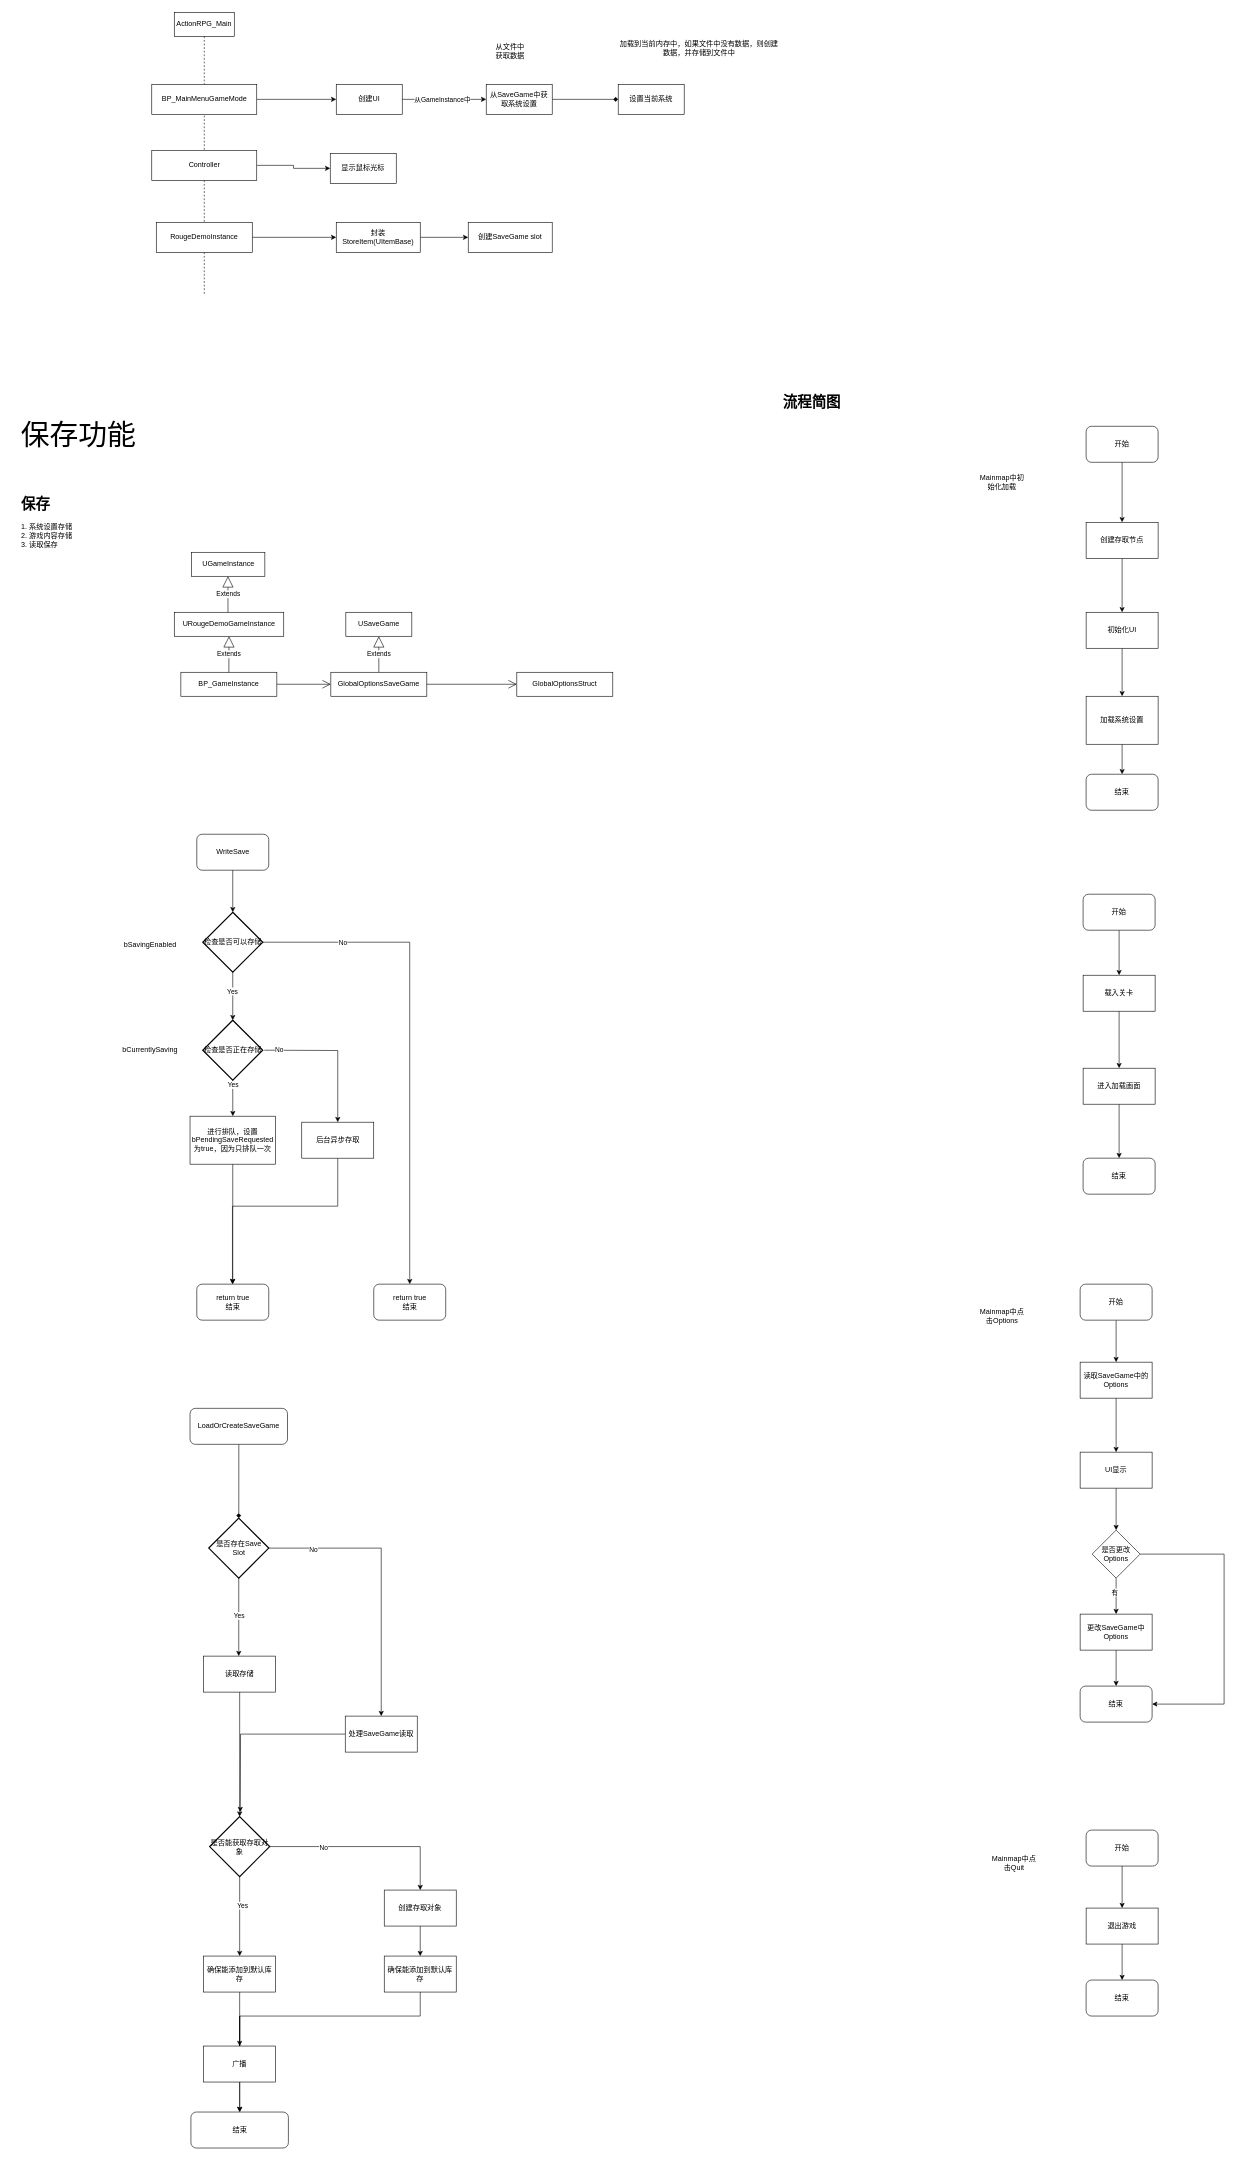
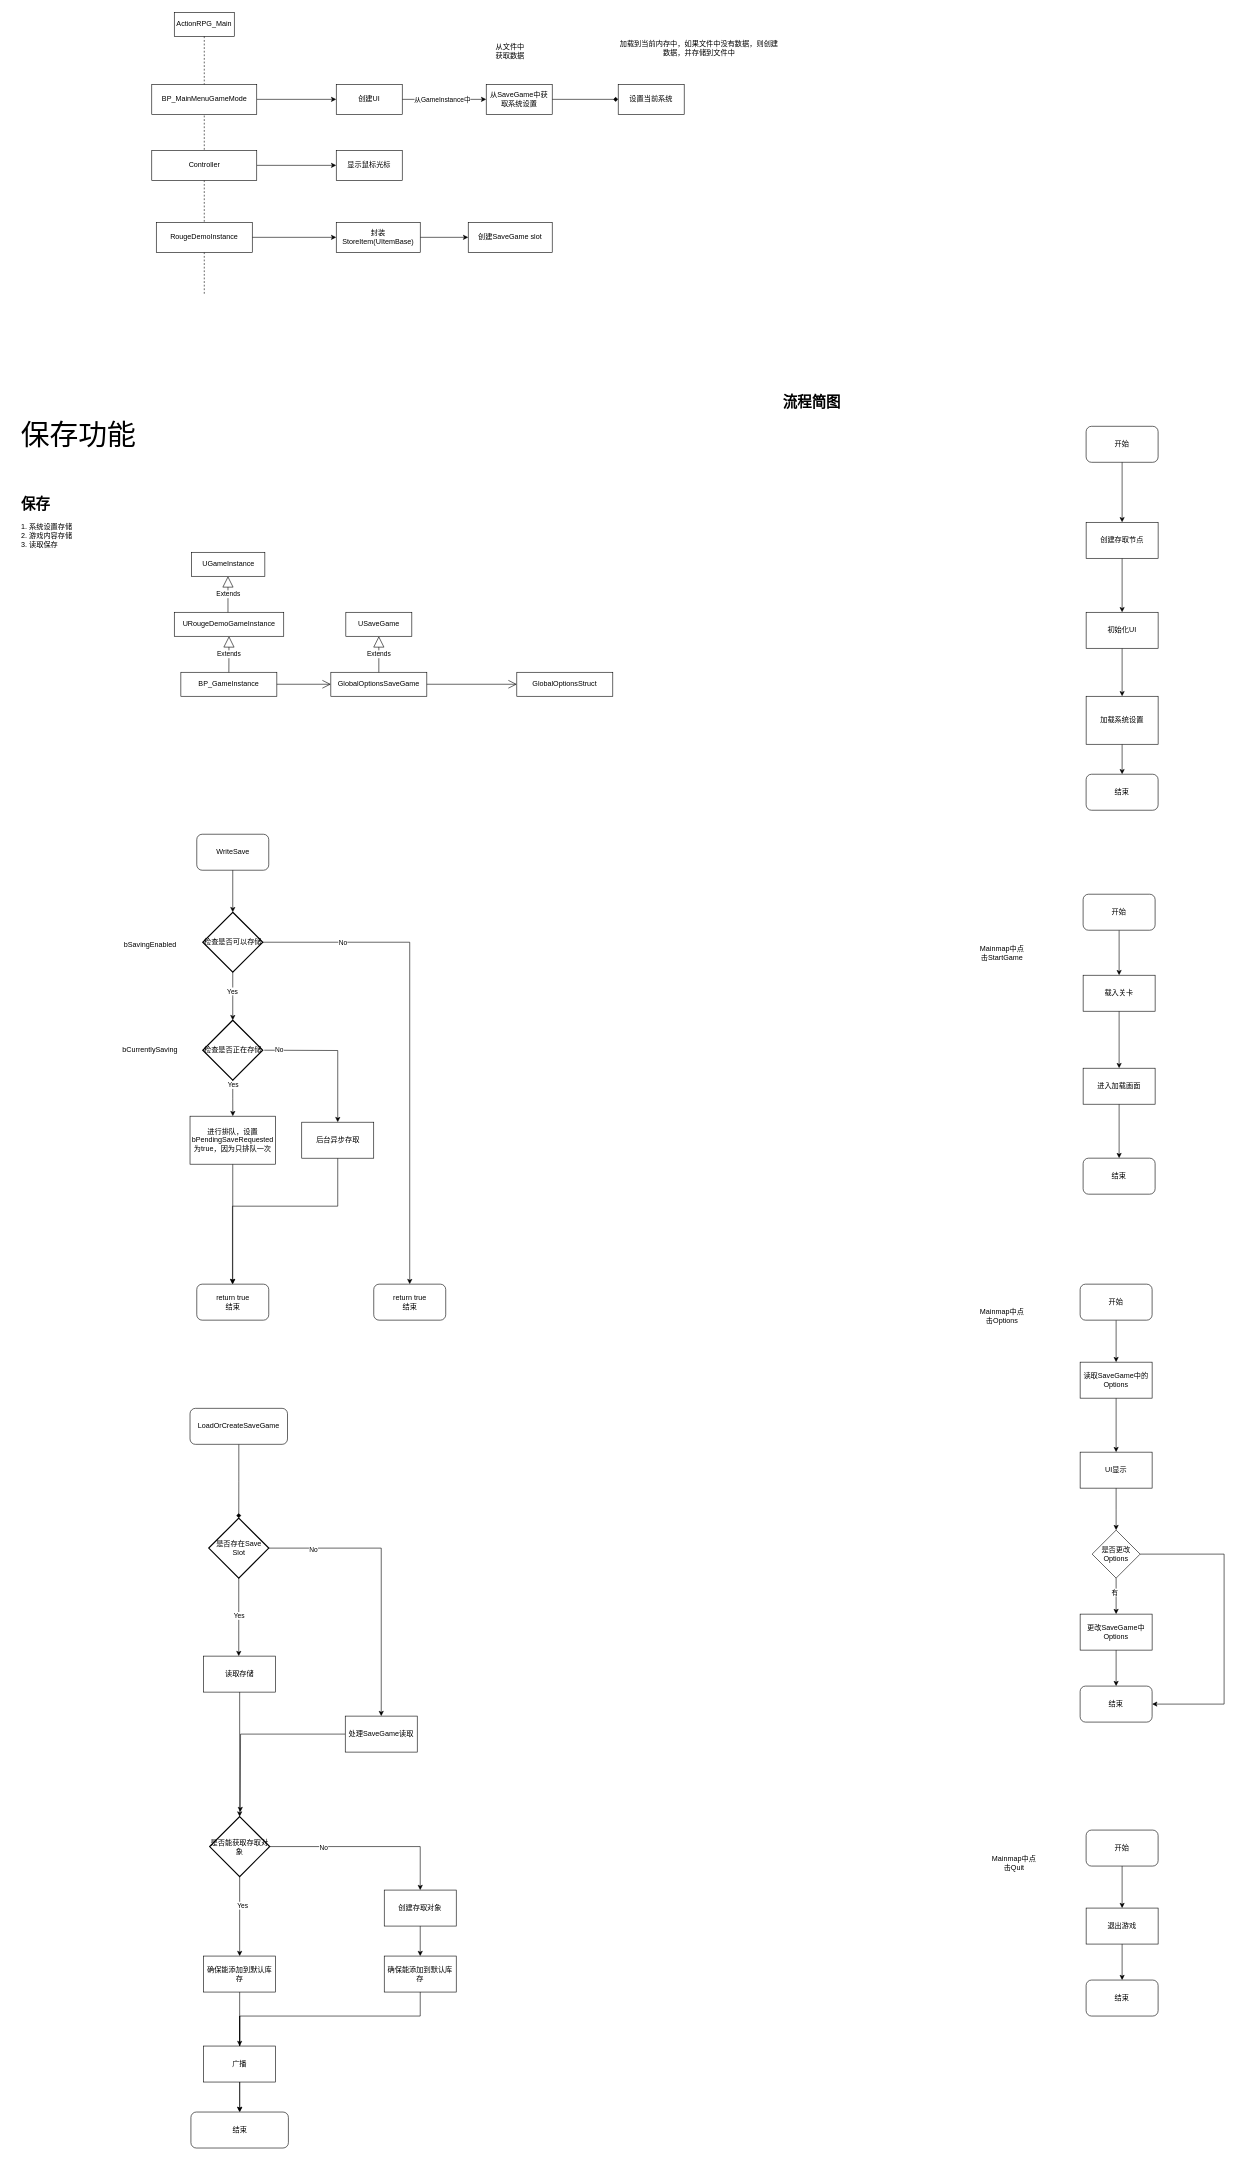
(363, 168) -> (369, 165)
(1002, 482) -> none
none -> (1002, 953)
